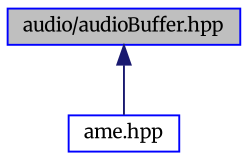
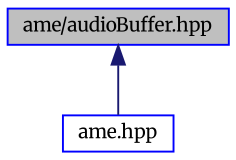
(124, 27) -> (118, 27)
